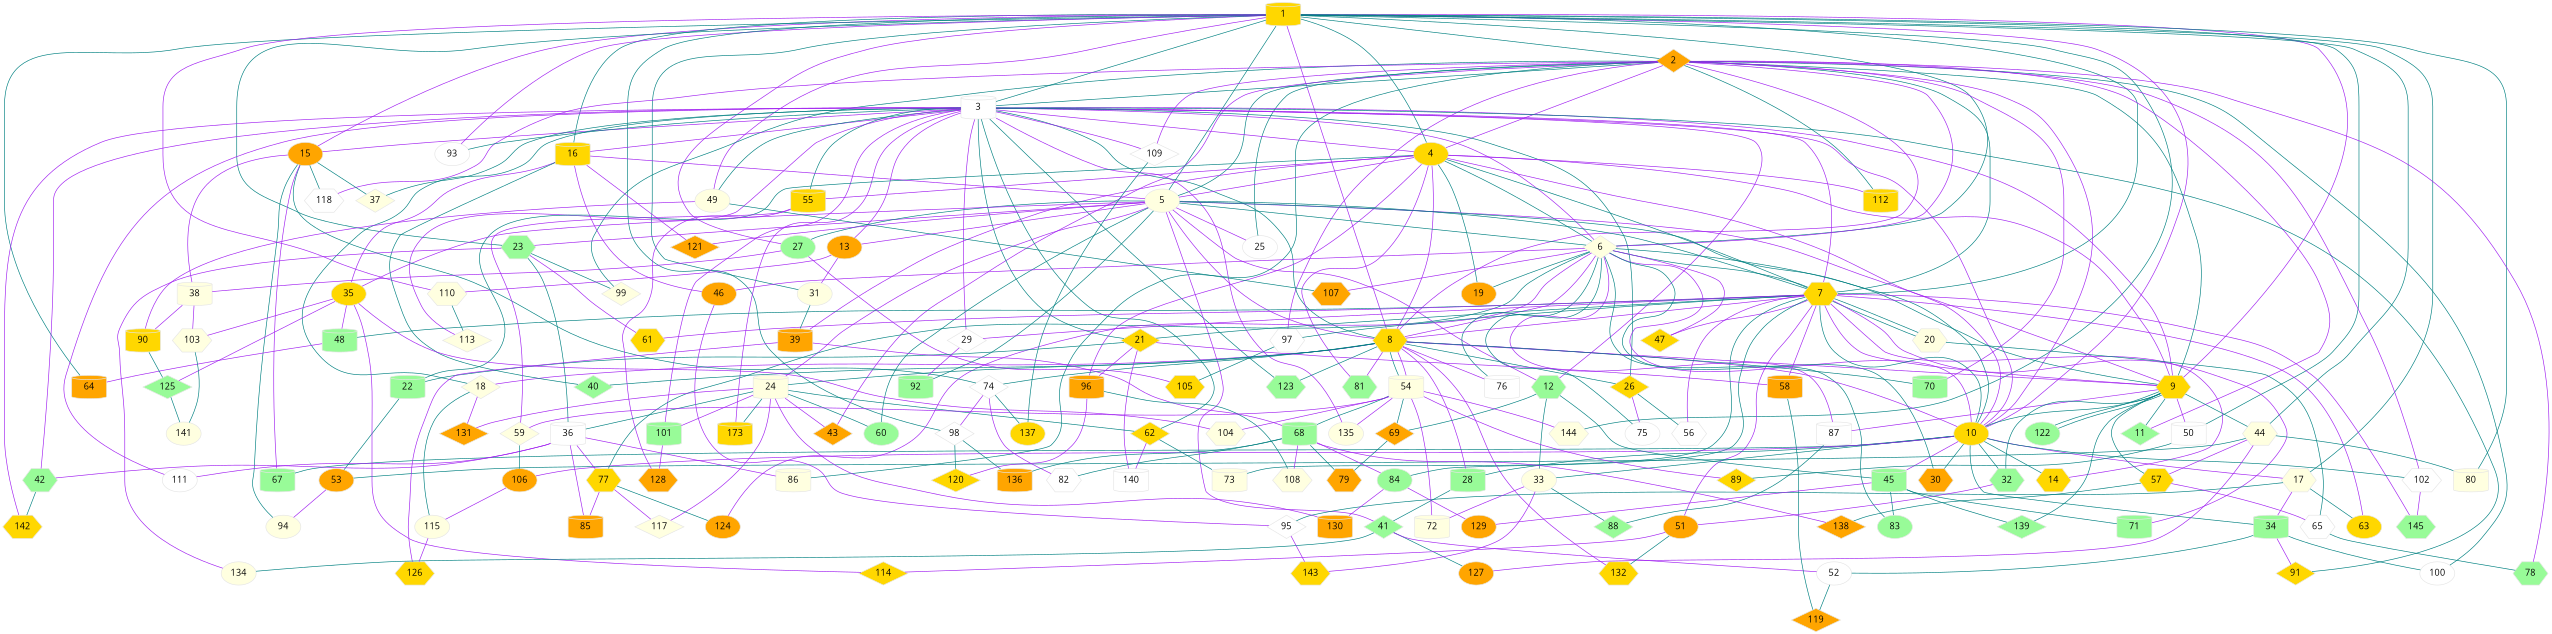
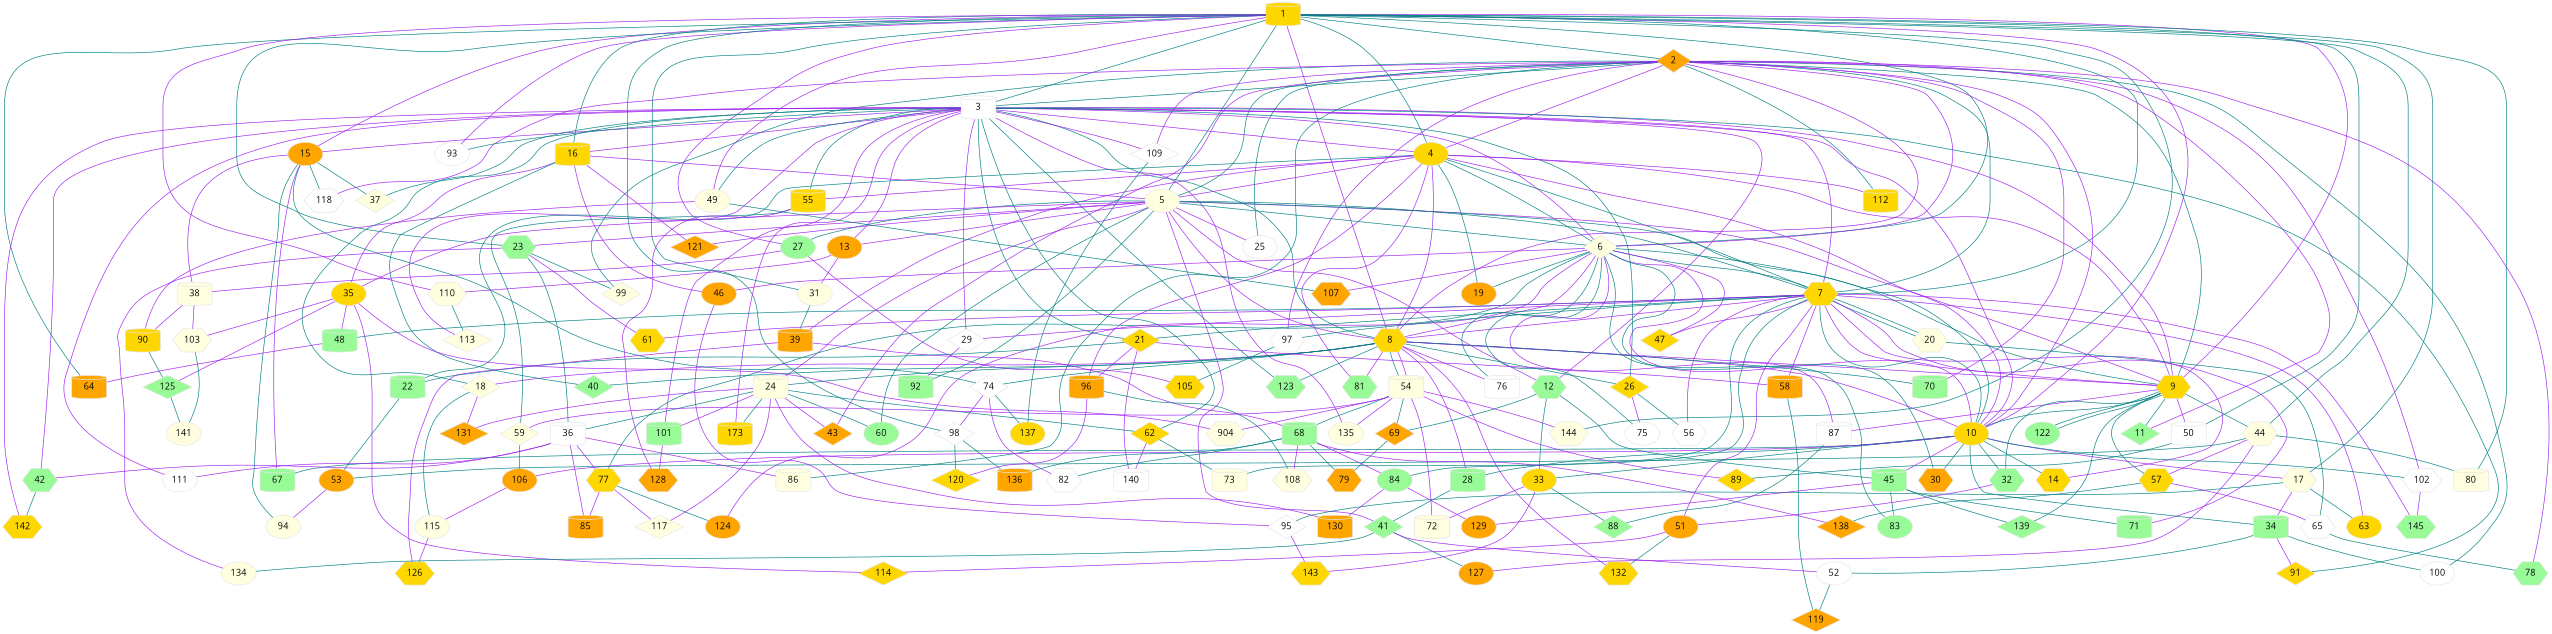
(546, 223) -> (546, 223)
(1226, 434) -> (1226, 434)
(1539, 480) -> (1539, 480)
